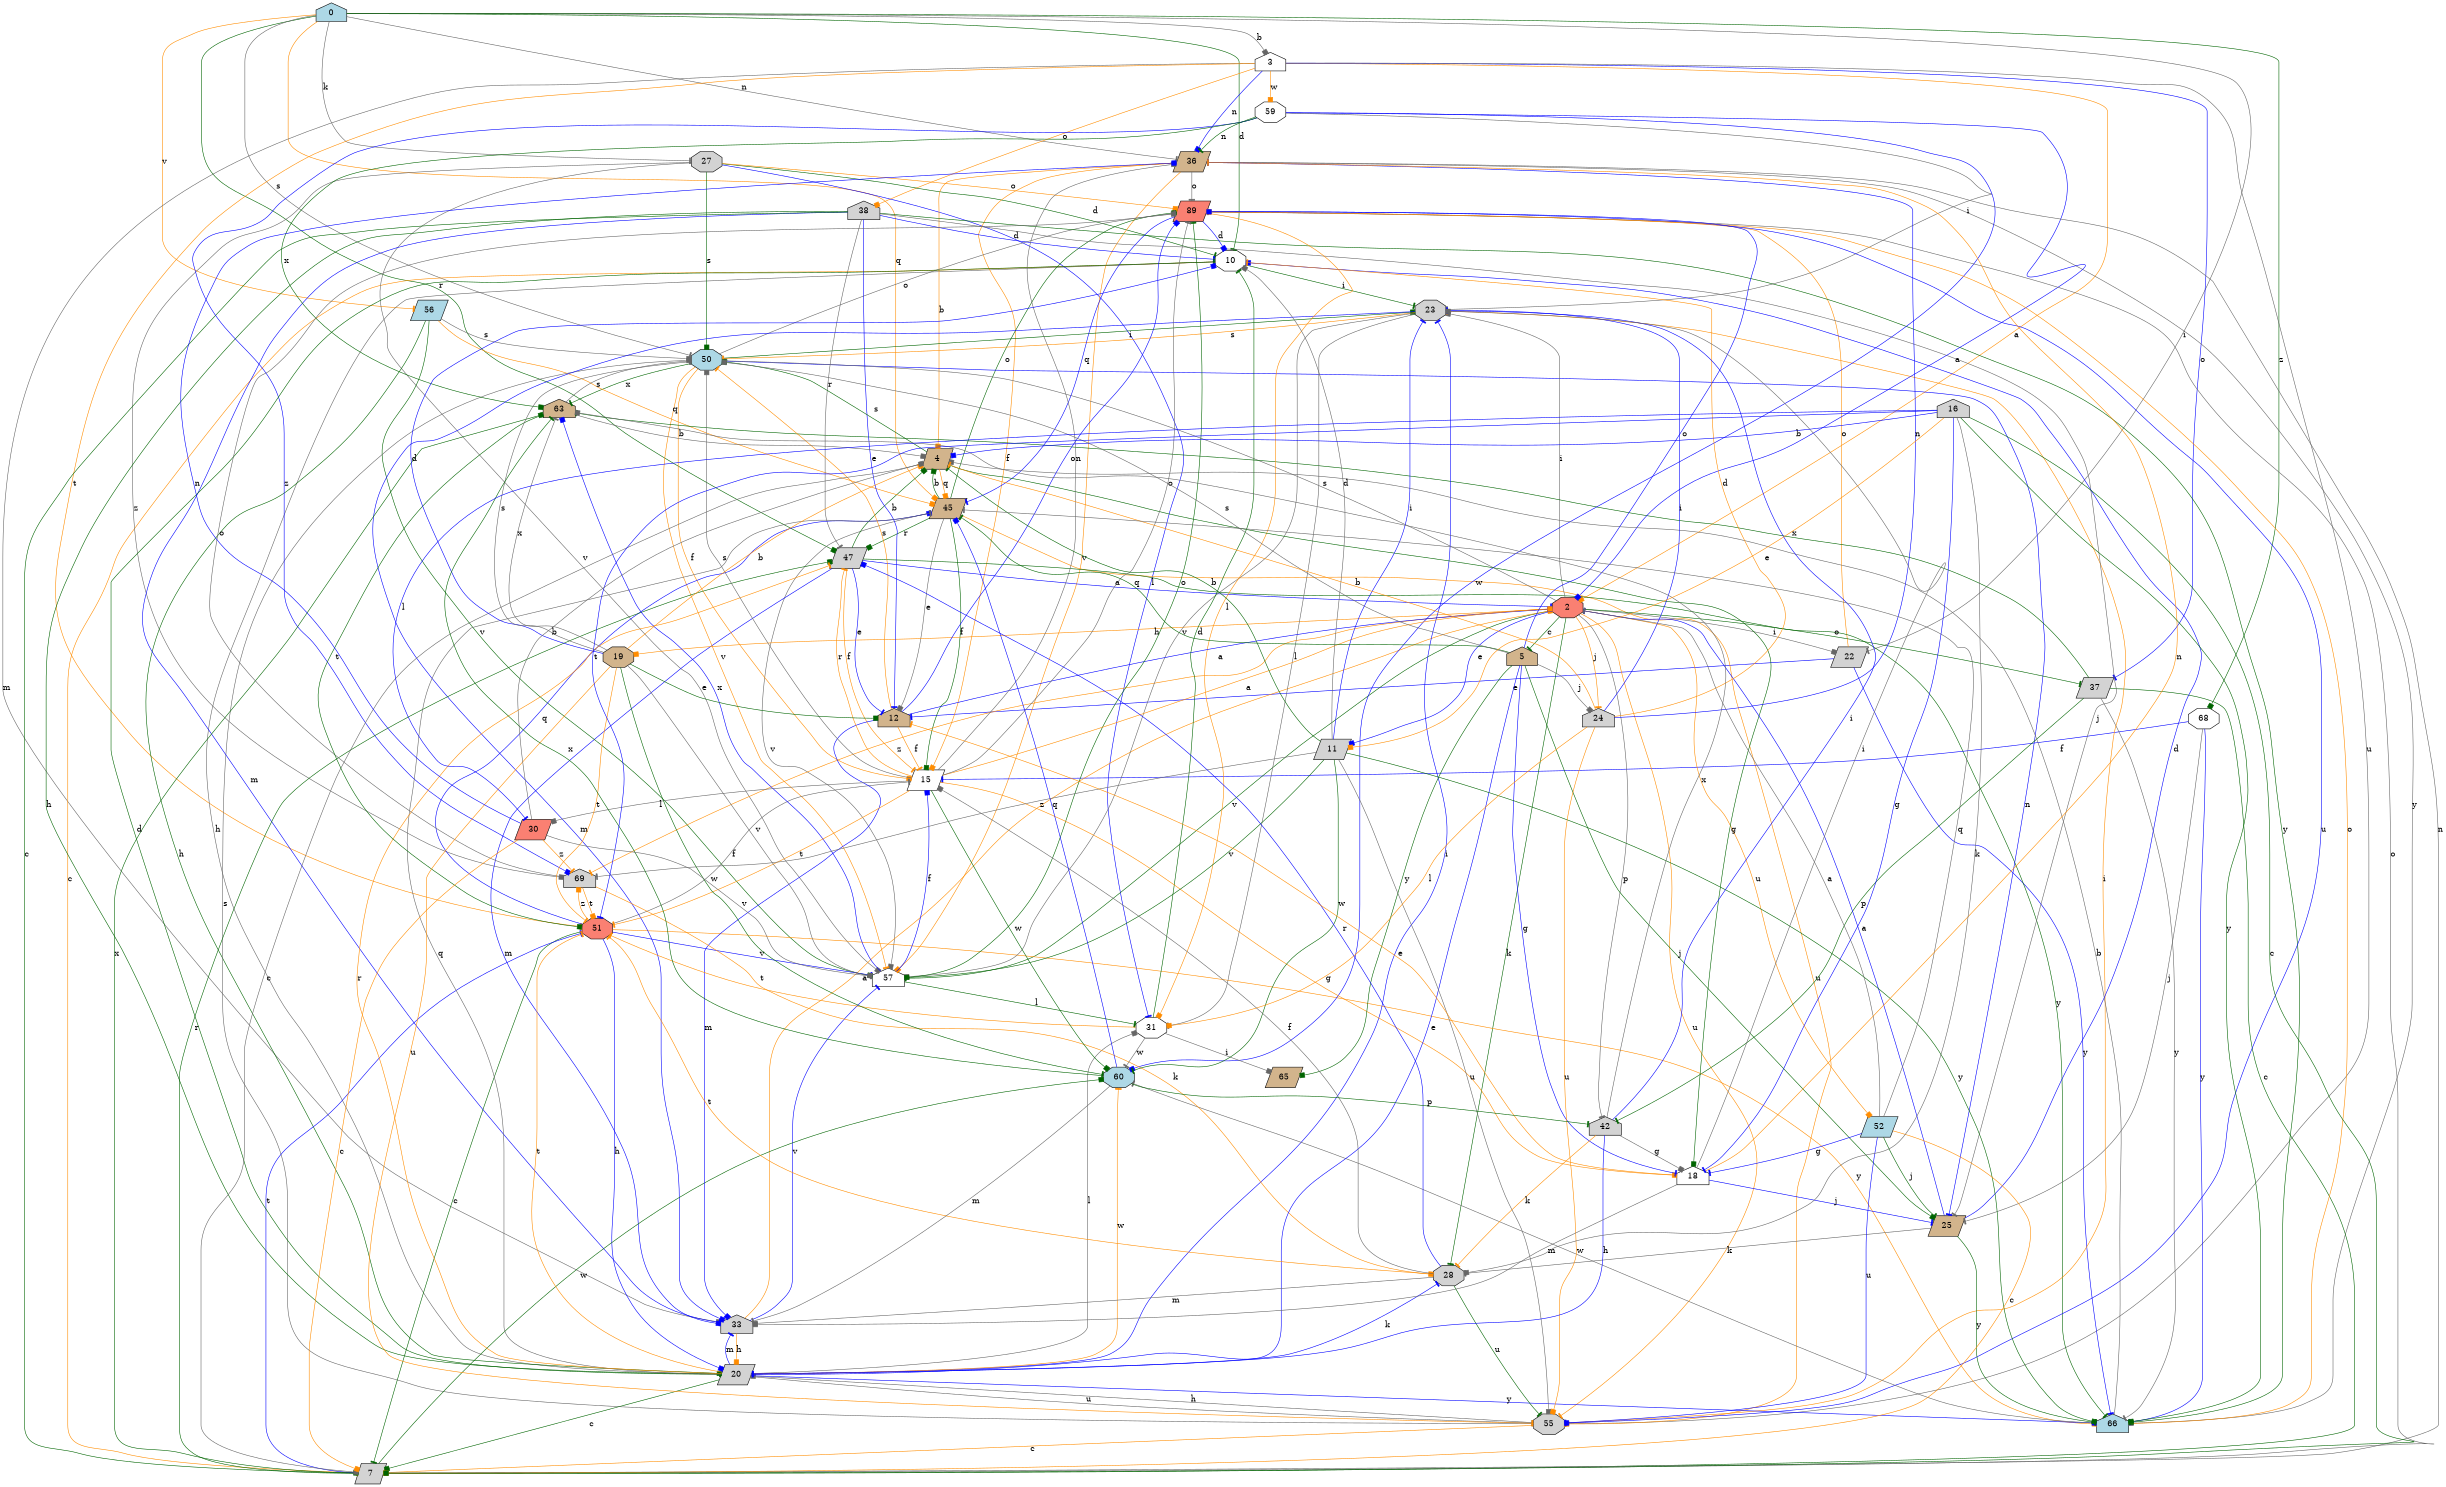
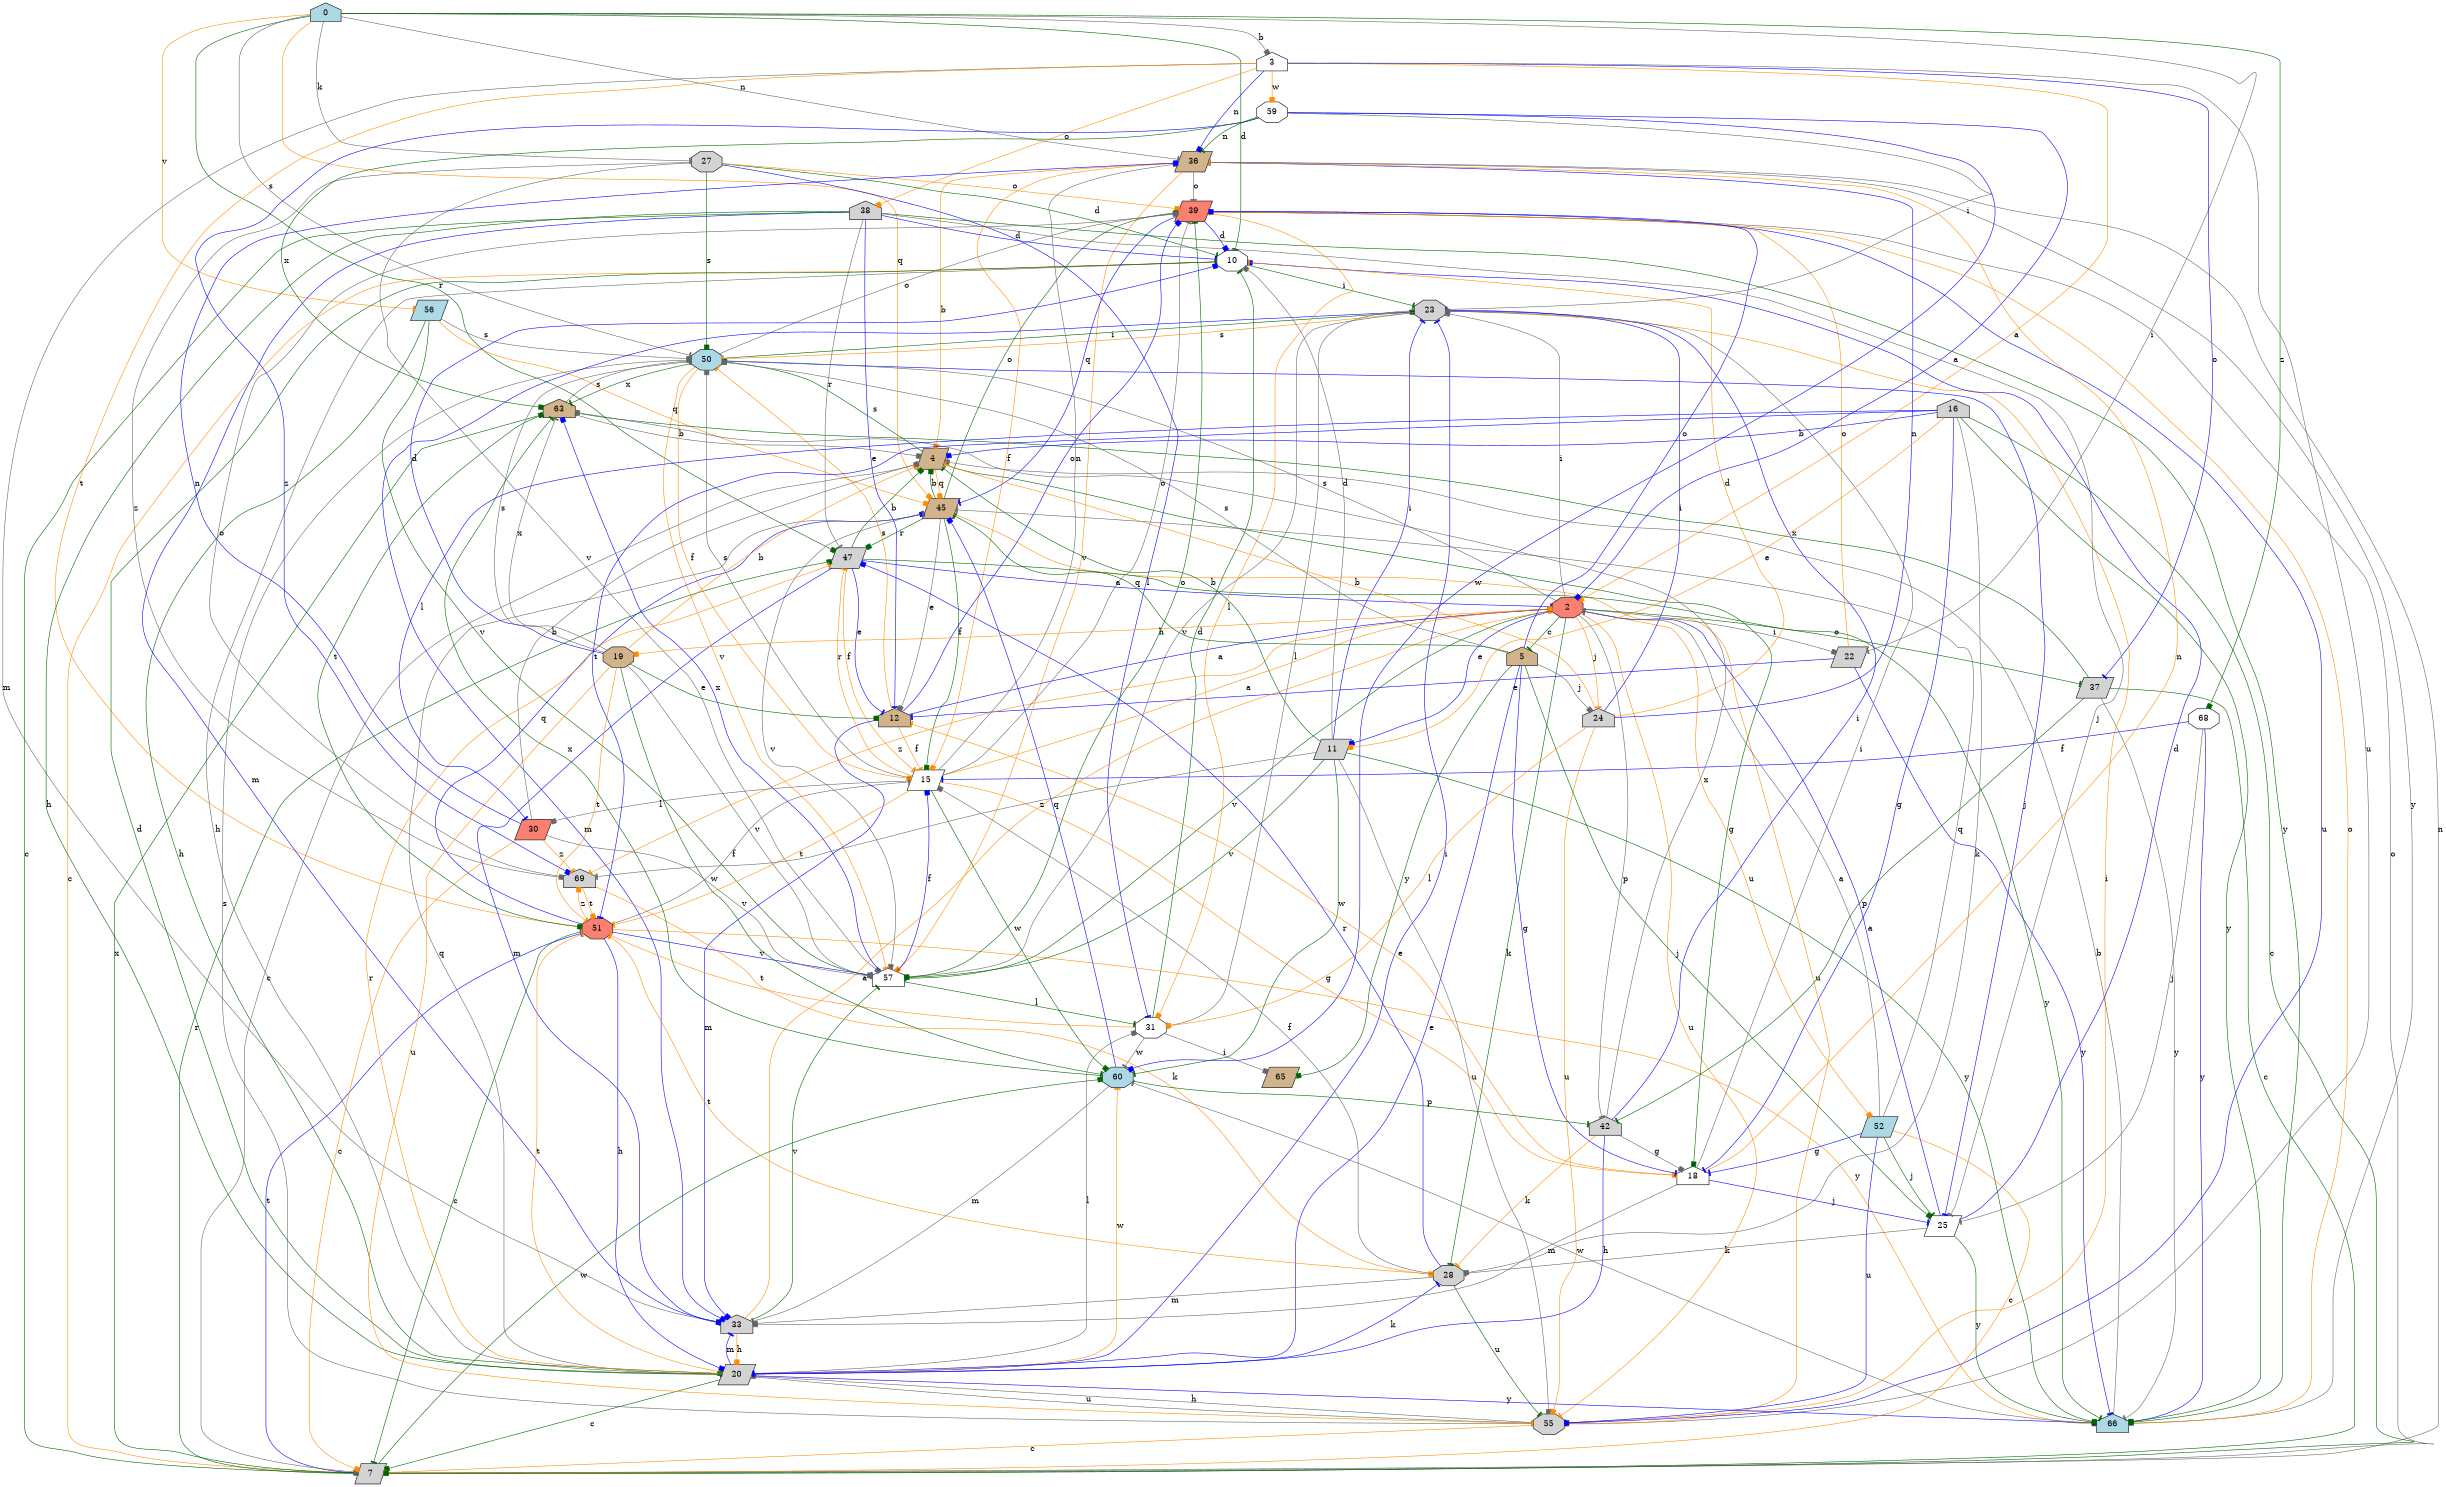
(1192, 211) -> (1194, 211)
(2028, 805) -> (2025, 805)
(793, 1151) -> (793, 1151)
(1947, 1226) -> (1943, 1226)
